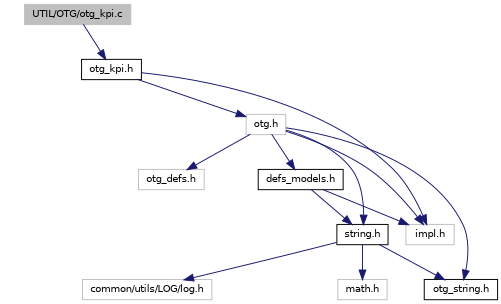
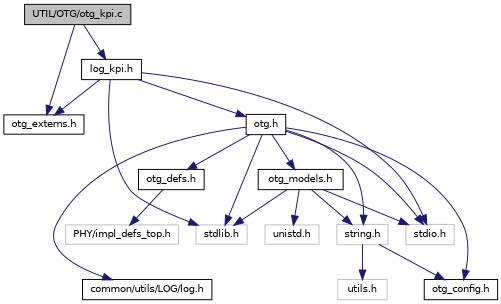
(78, 14) -> (78, 14)
(111, 70) -> (111, 70)
none -> (44, 125)
(266, 125) -> (266, 125)
(171, 180) -> (171, 180)
(301, 180) -> (301, 180)
none -> (122, 235)
none -> (222, 235)
none -> (292, 235)
(362, 235) -> (362, 235)
(430, 235) -> (430, 235)
(265, 260) -> (104, 173)
(147, 290) -> (147, 290)
(362, 290) -> (362, 290)
(461, 290) -> (461, 290)
